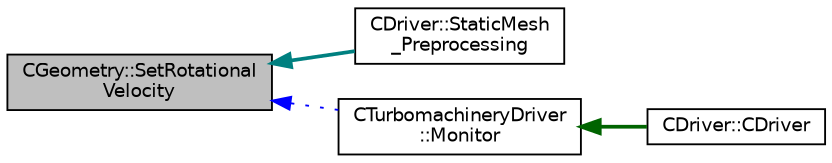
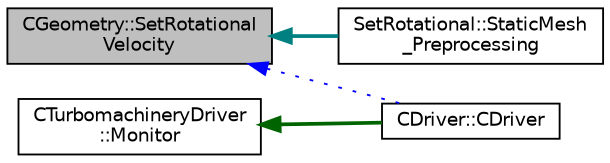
(460, 36) -> (471, 36)
(315, 107) -> (334, 86)
